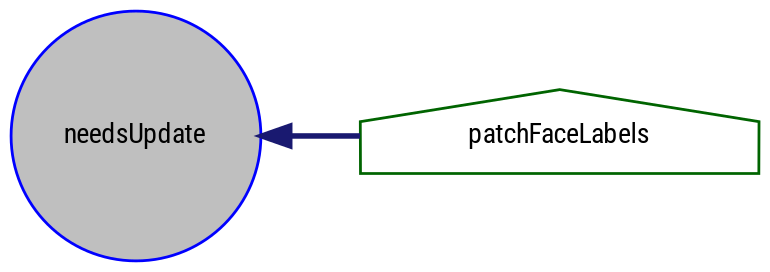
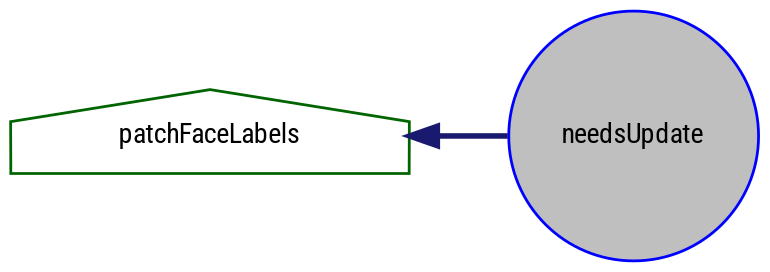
(325, 136) -> (473, 136)
